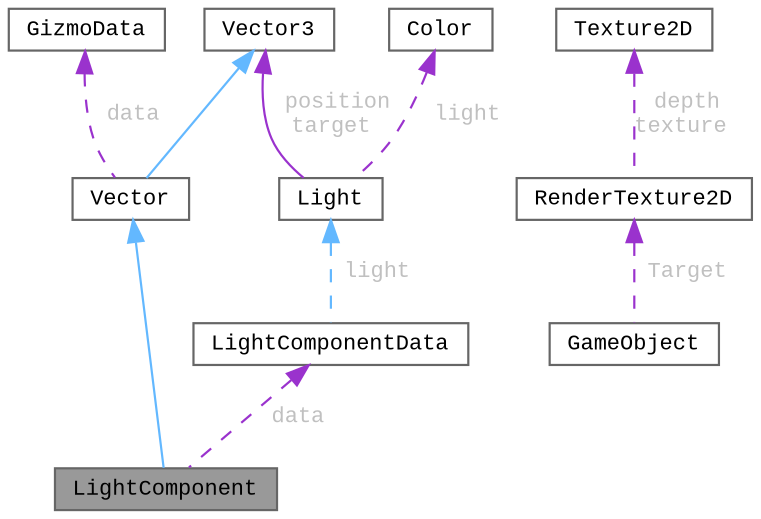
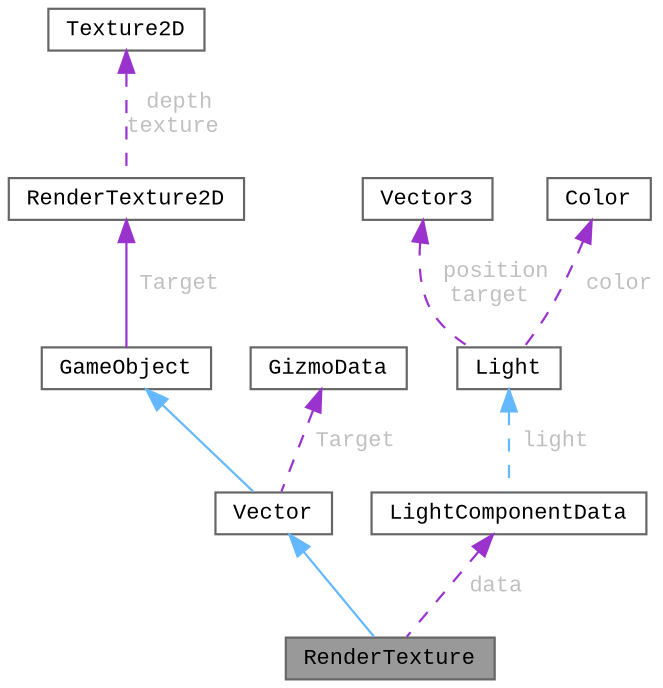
(128, 114) -> (350, 441)
(462, 114) -> (613, 284)
(193, 123) -> (208, 448)
(269, 131) -> (428, 303)
(634, 283) -> (126, 295)
(166, 489) -> (390, 658)
